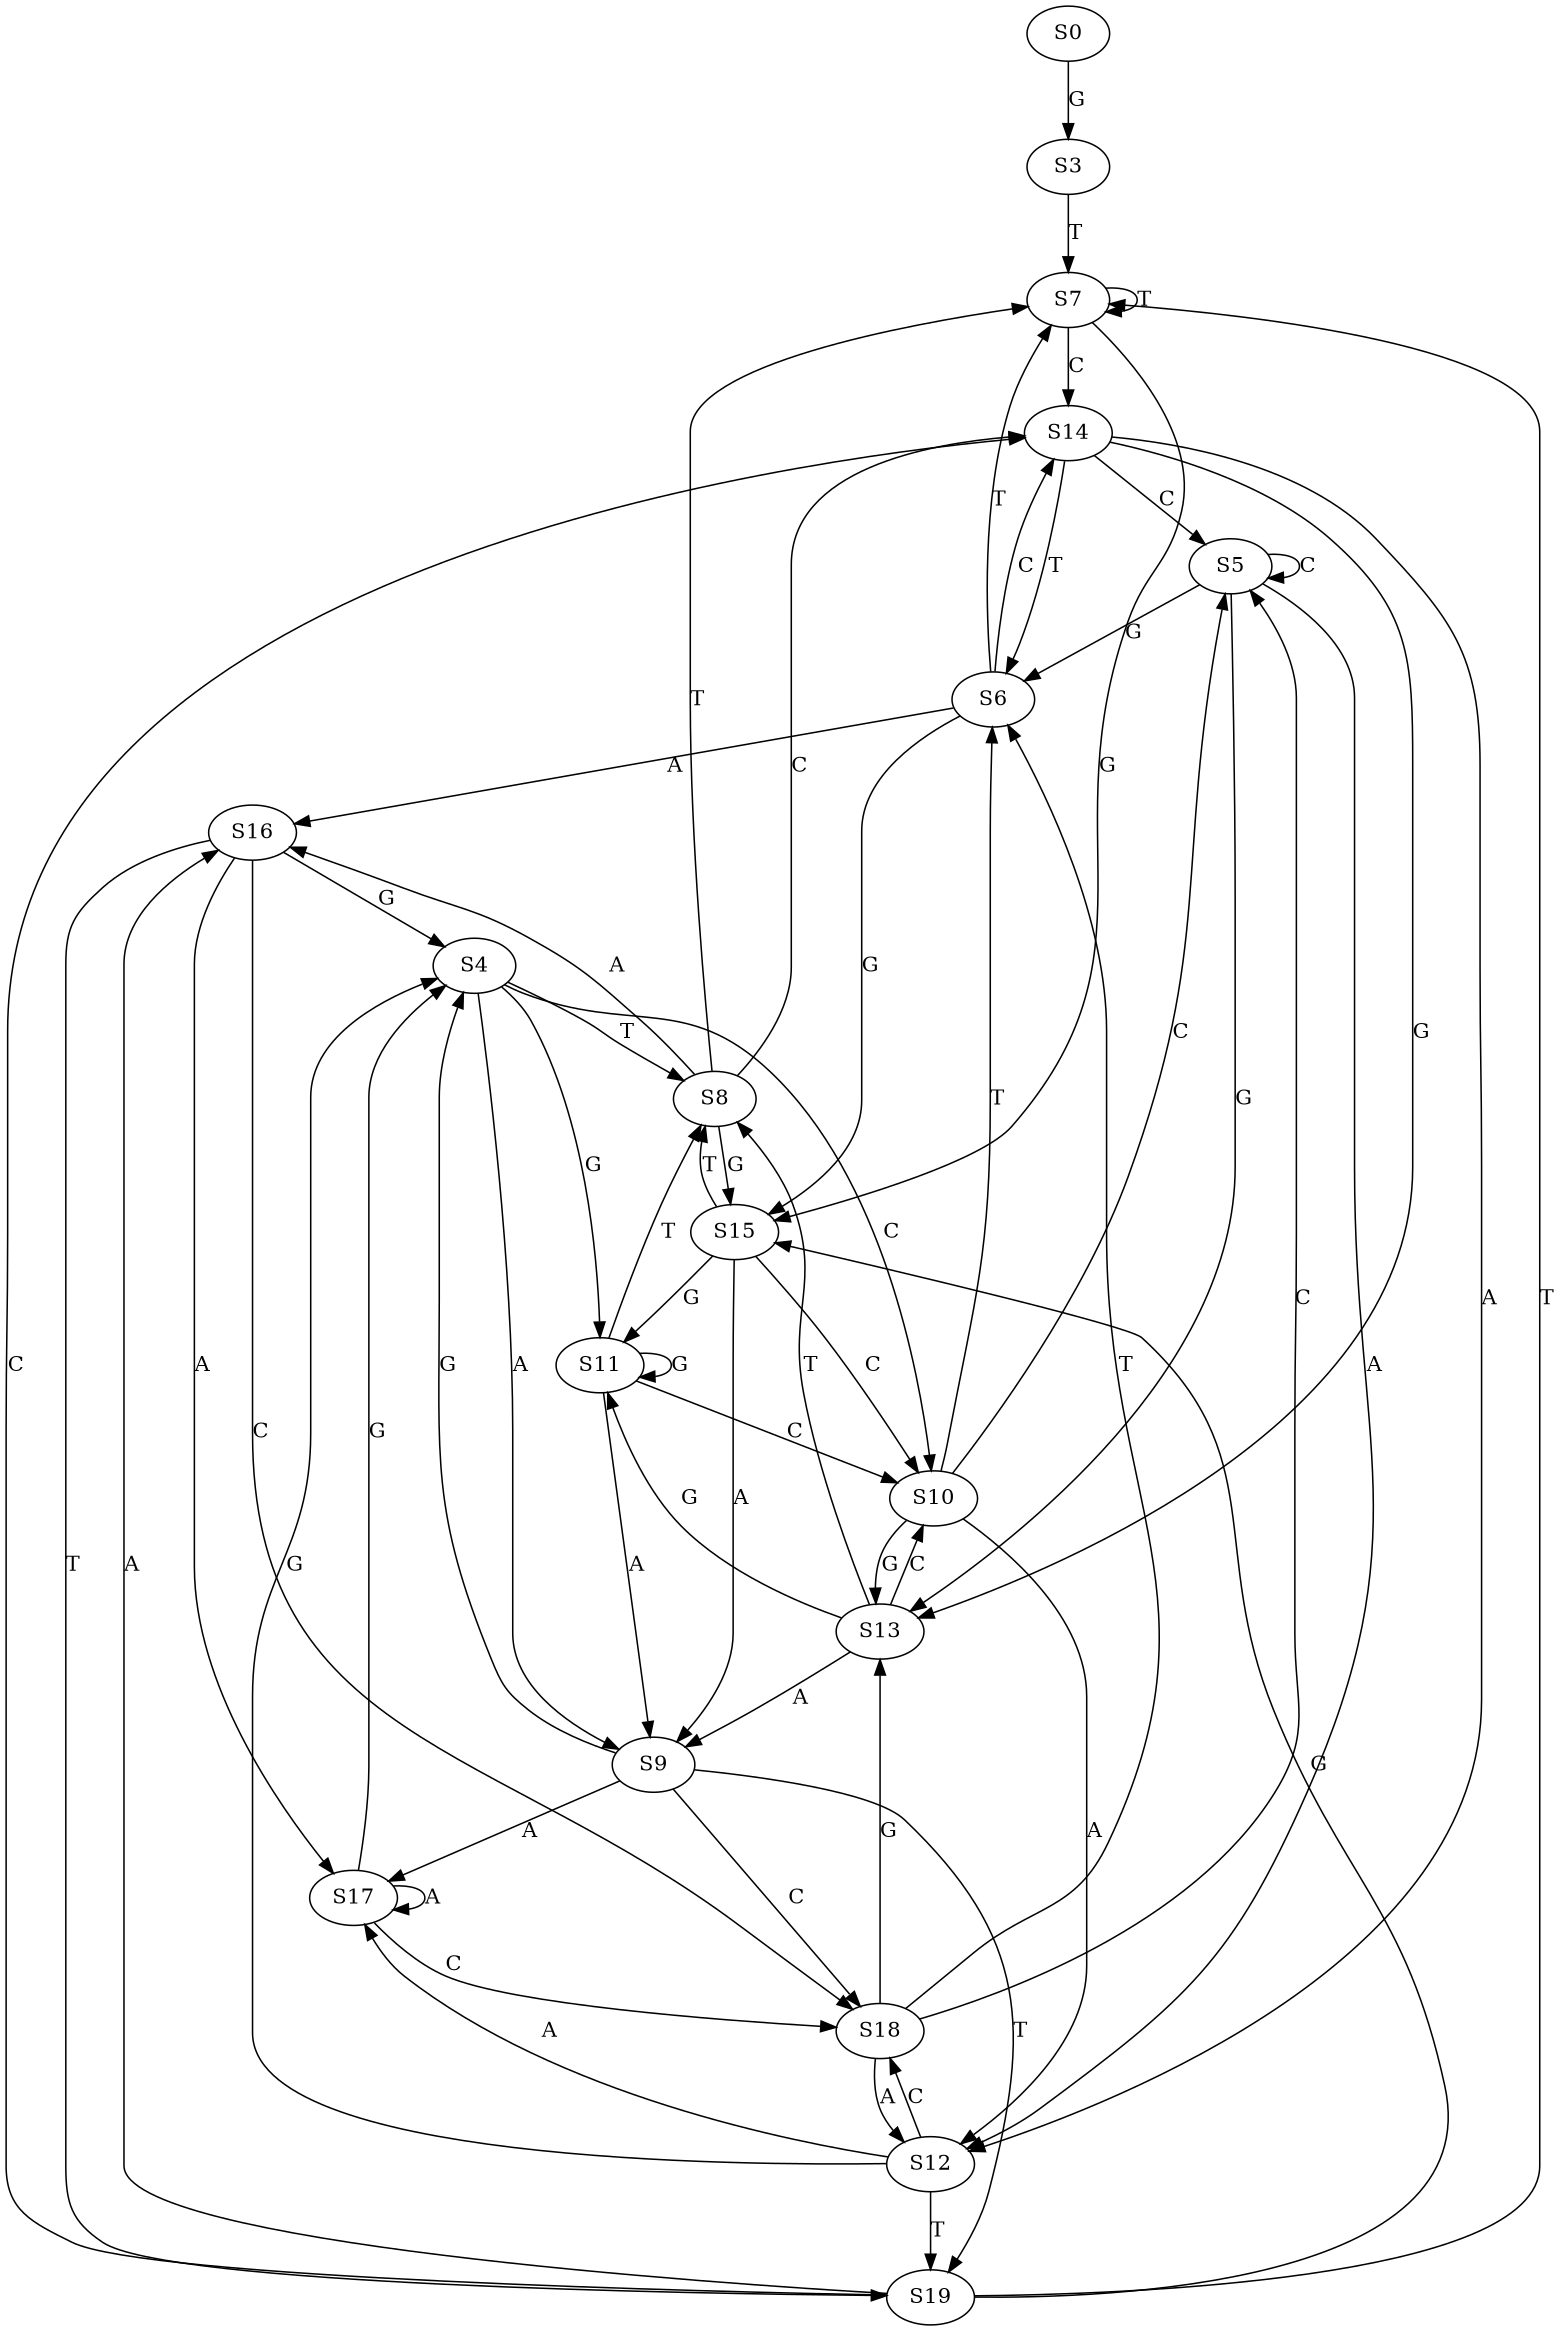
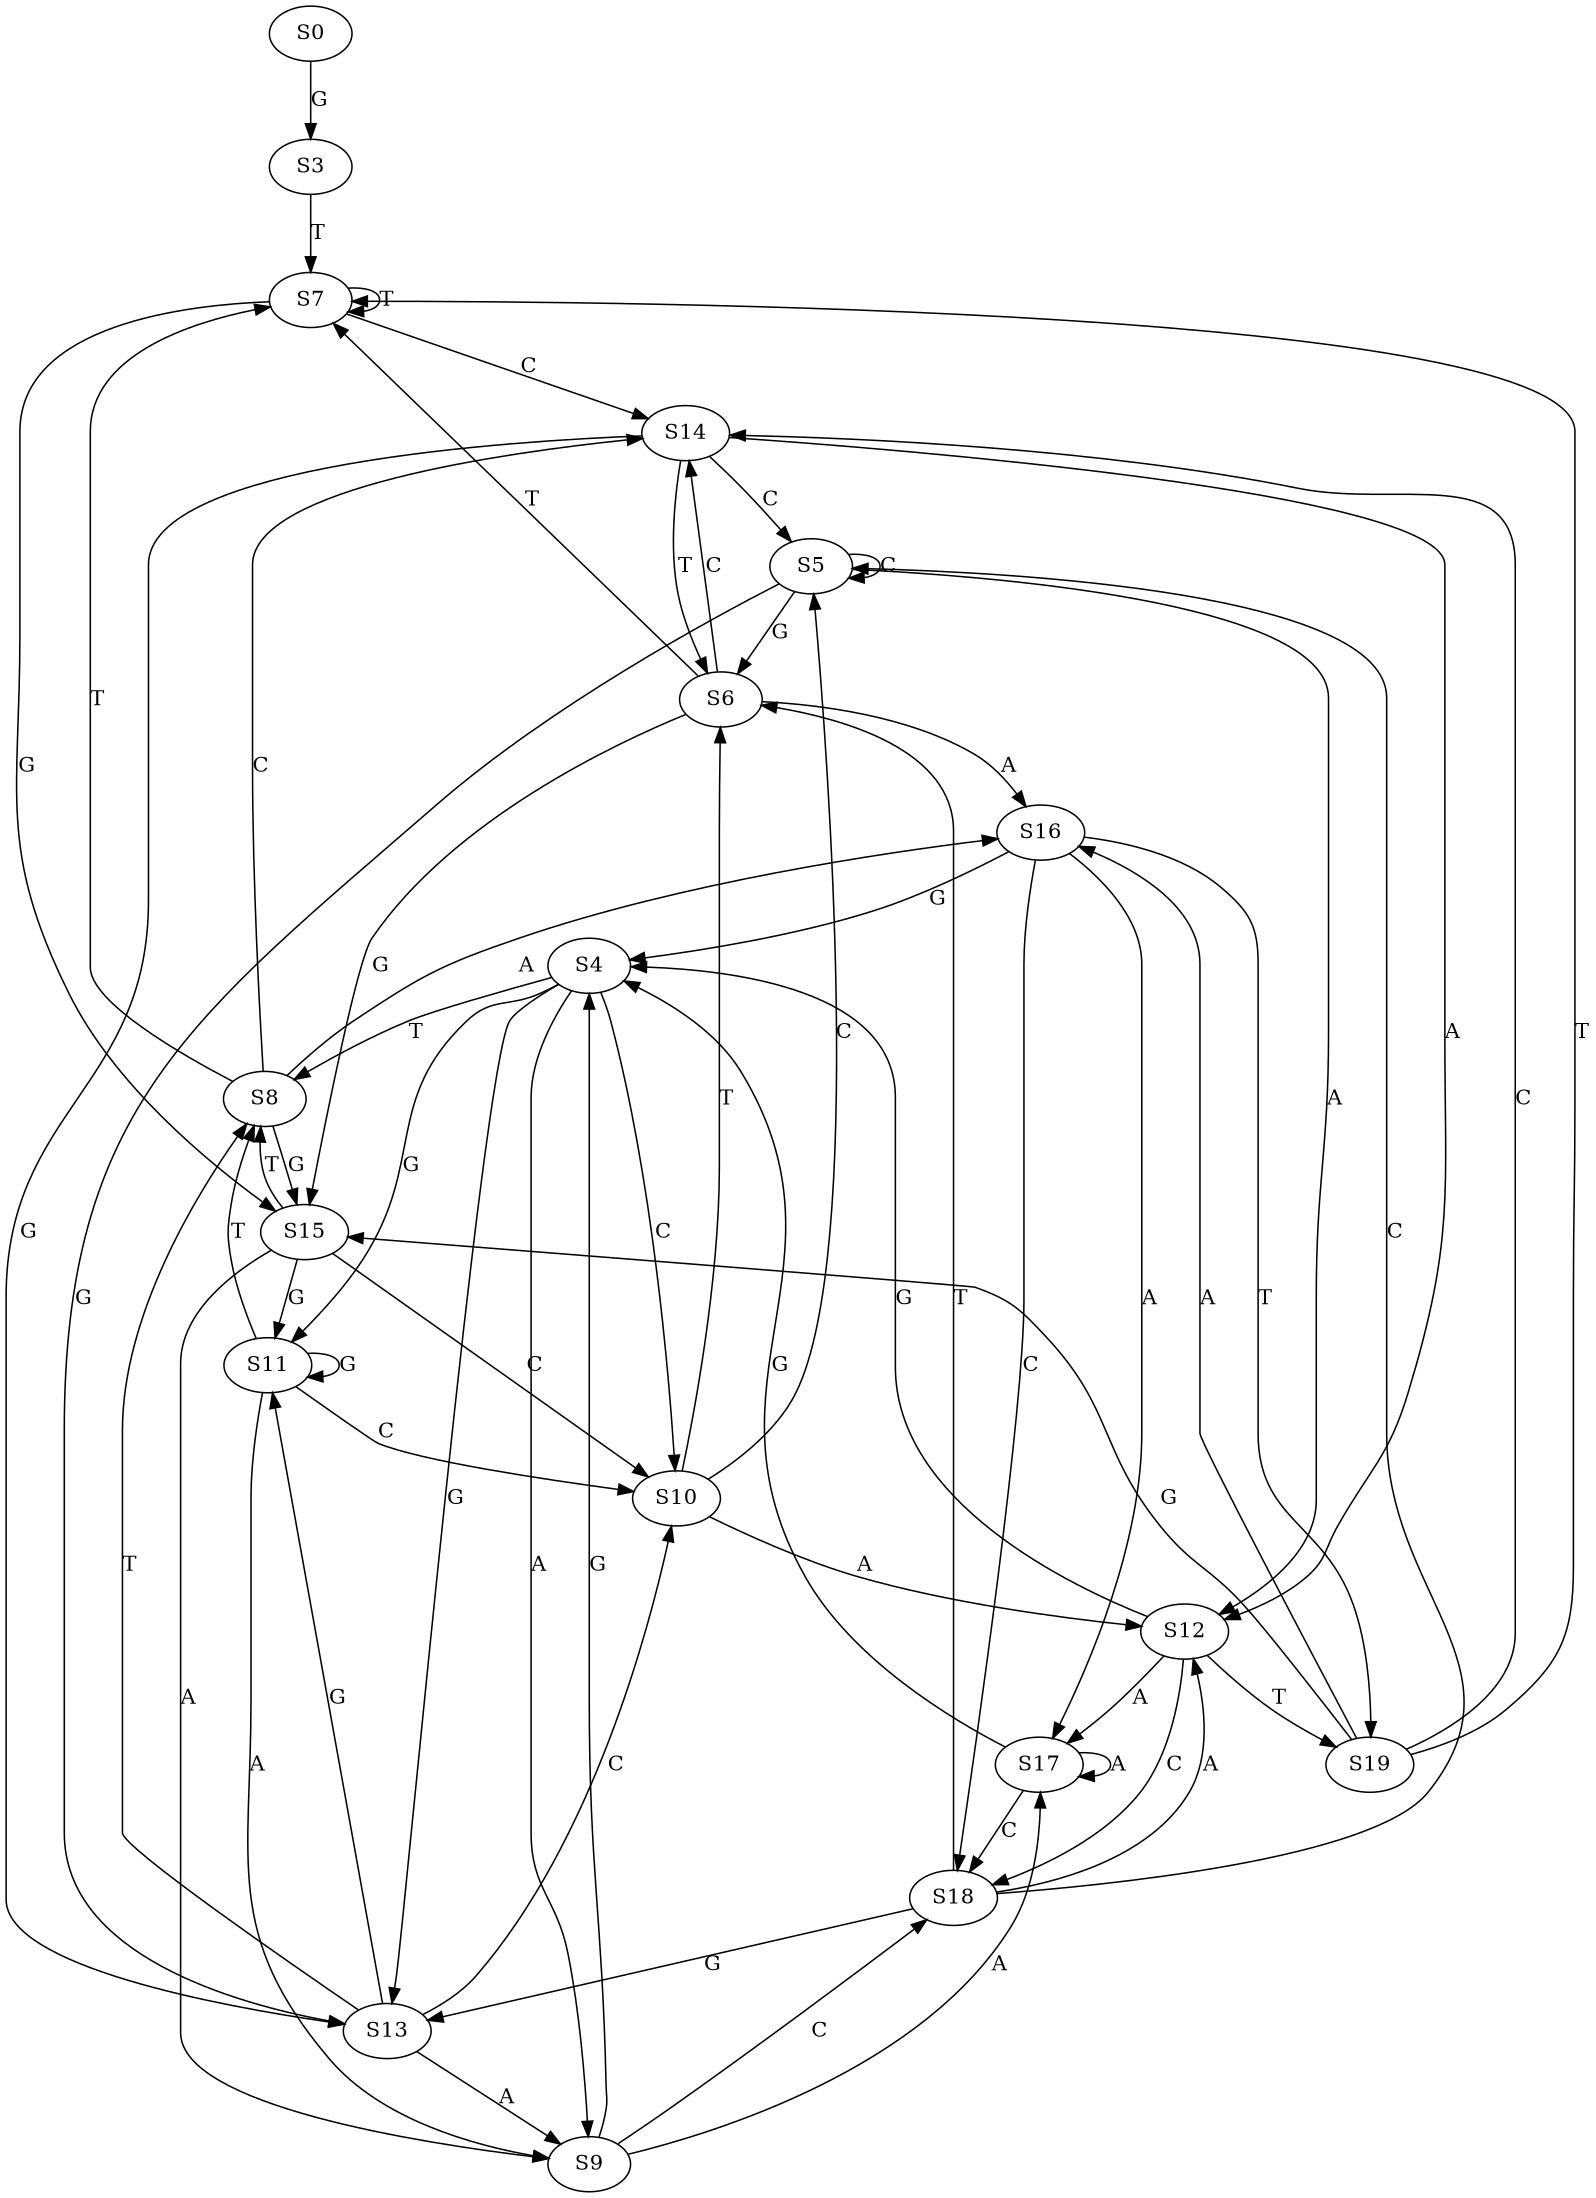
(883, 1551) -> (448, 1473)
(985, 1923) -> none
